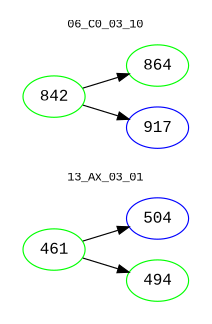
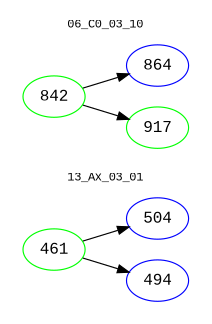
(158, 66) -> (158, 66)
(158, 128) -> (158, 128)
(158, 281) -> (158, 281)
